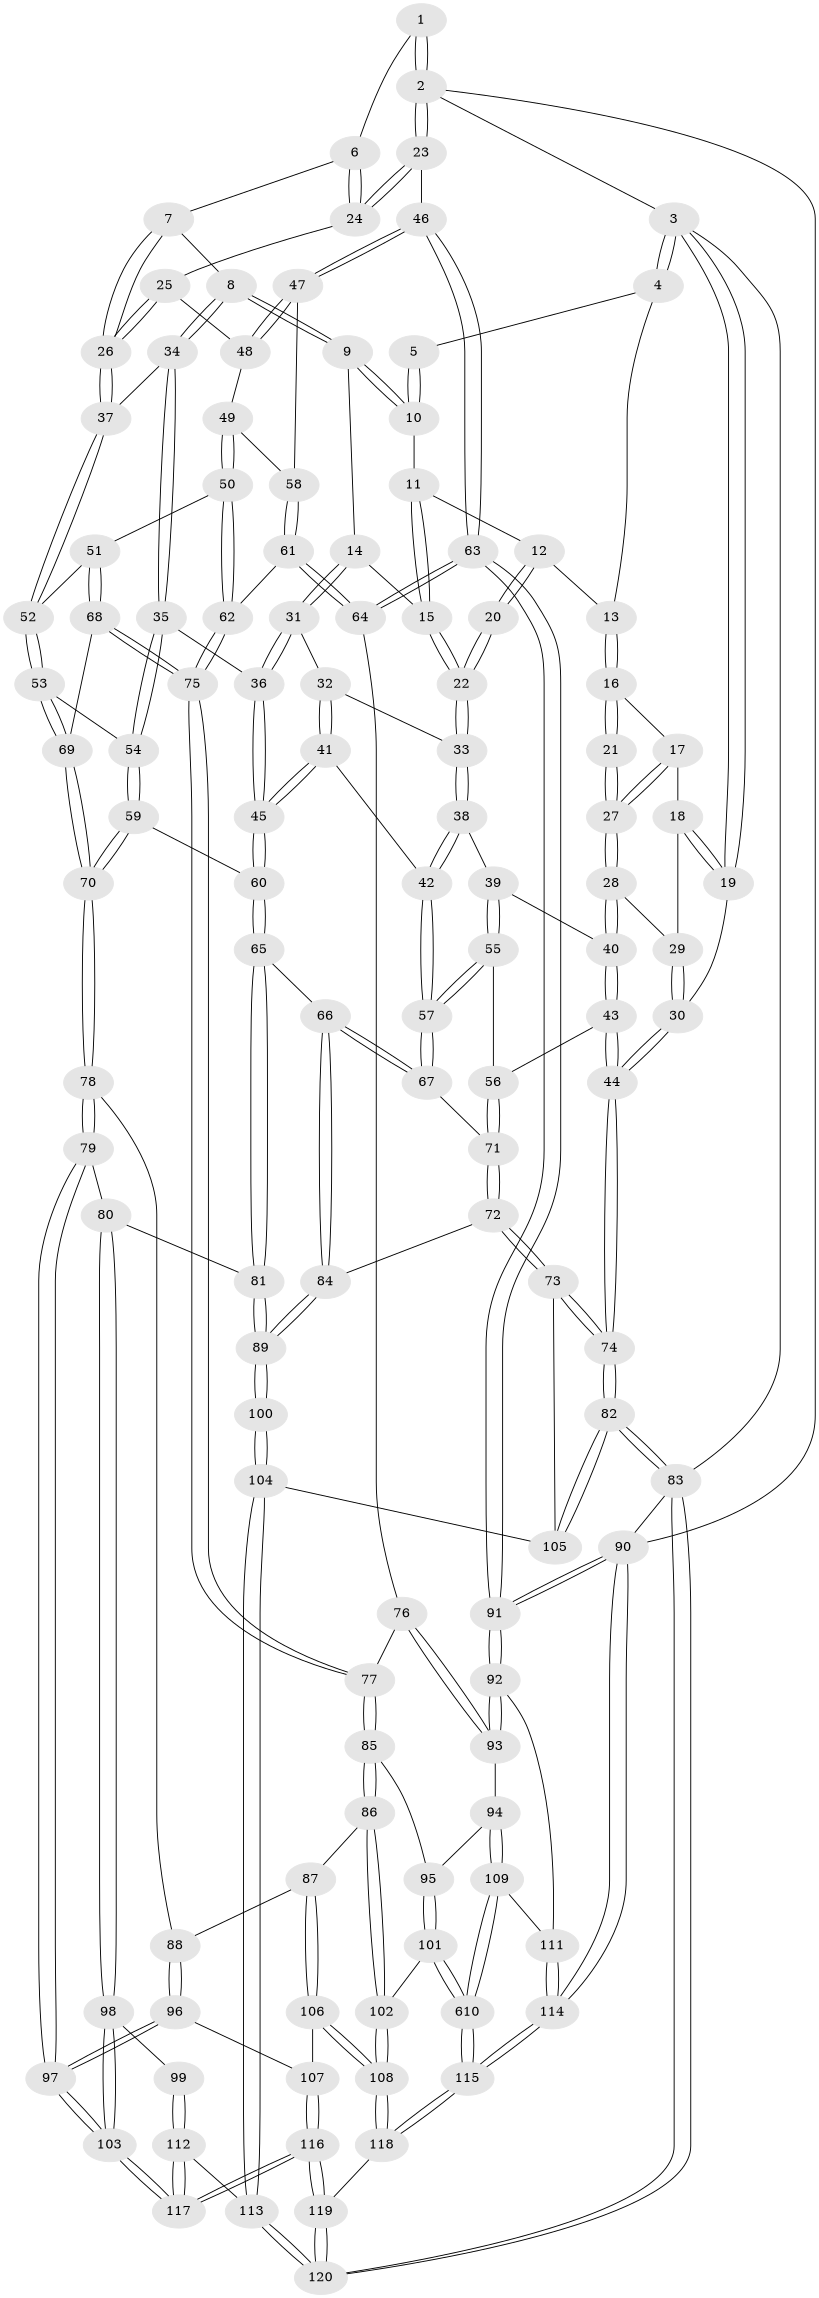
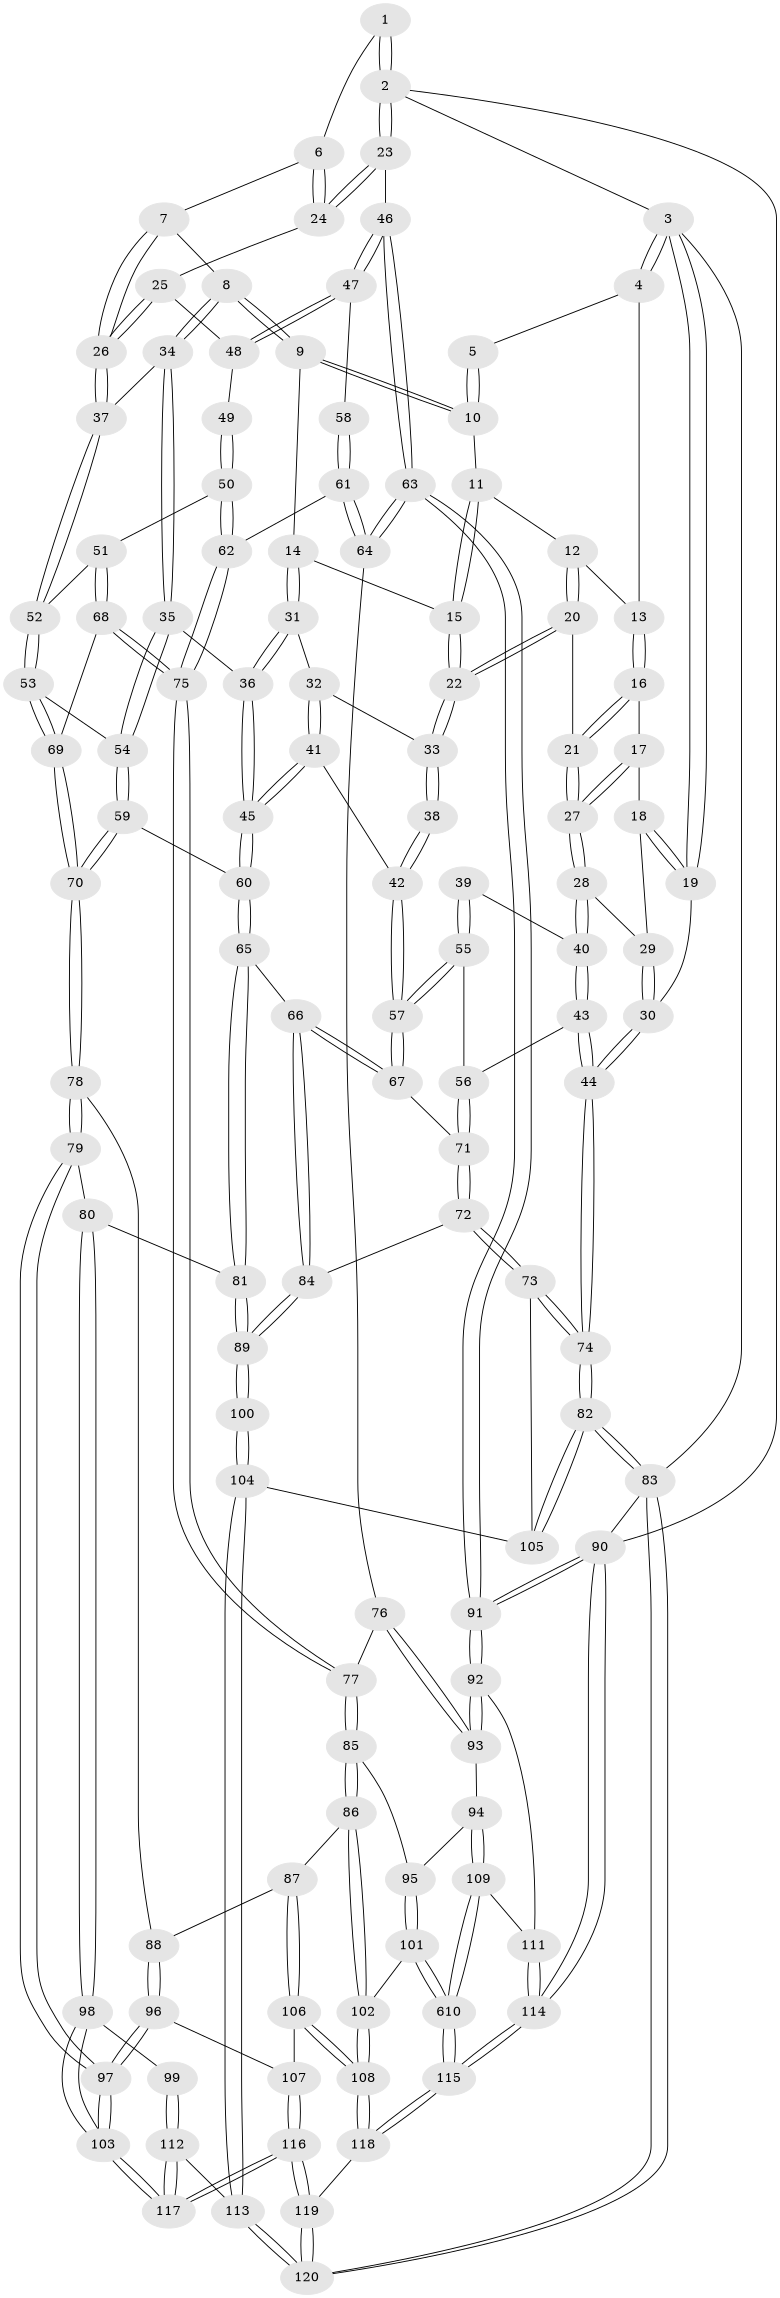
(261, 452) -> none
none -> (573, 684)
(478, 850) -> none
